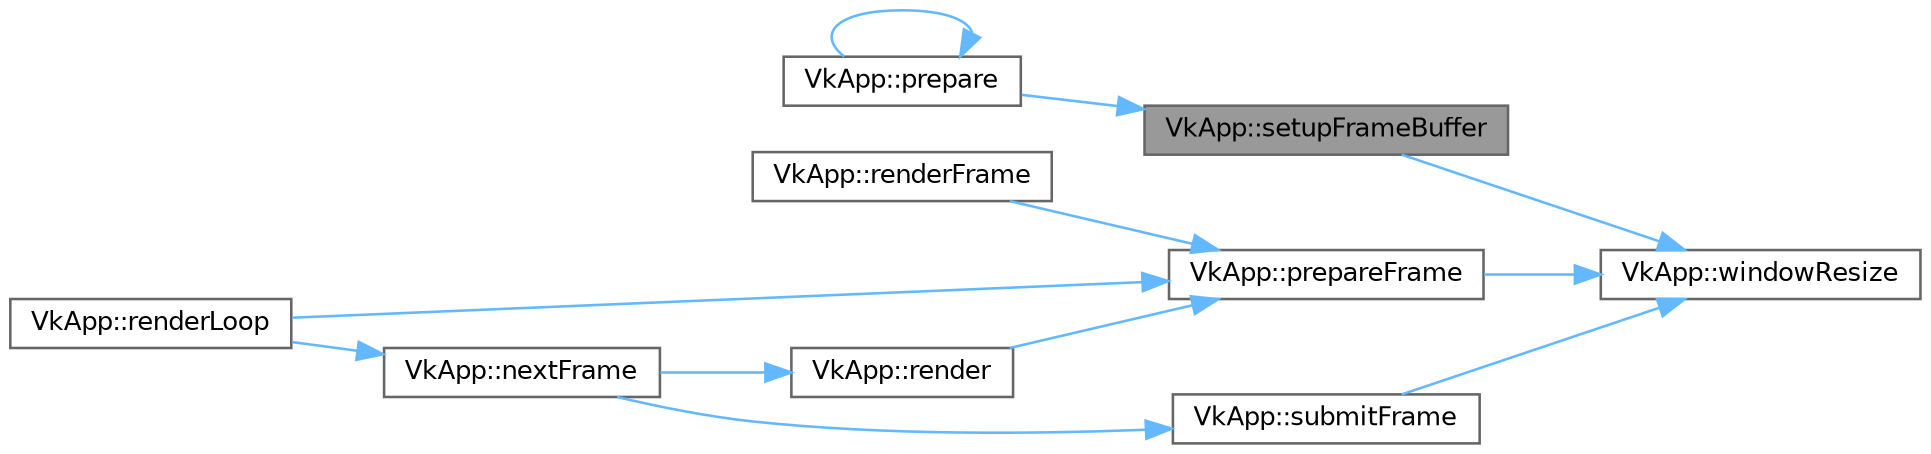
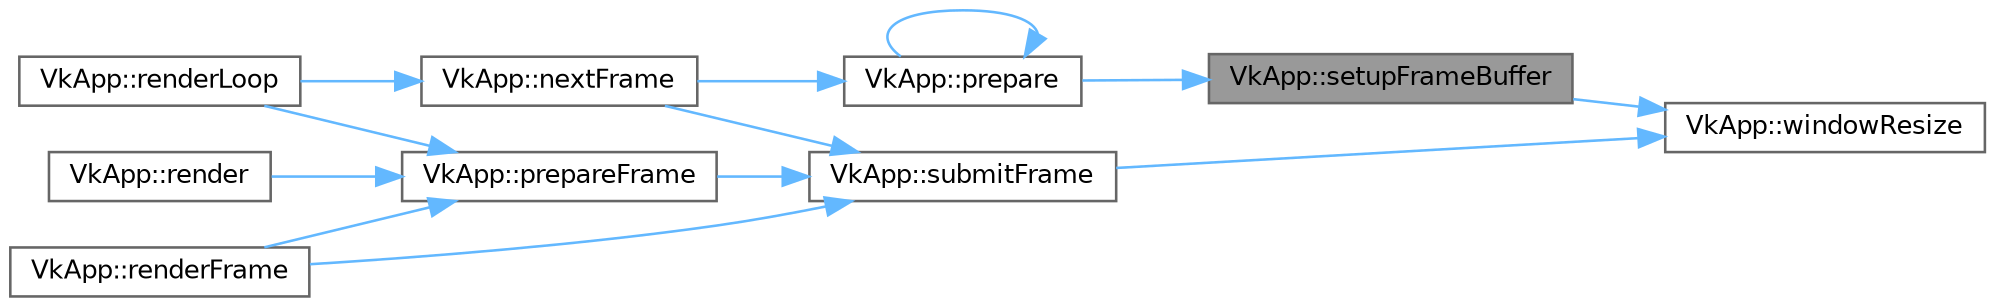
none -> (569, 243)
(1529, 275) -> (750, 177)
(712, 372) -> (757, 81)
